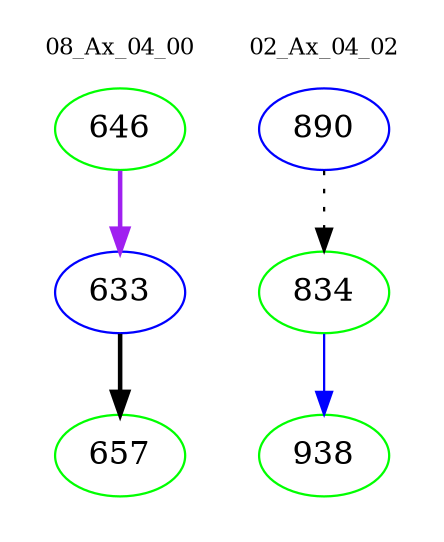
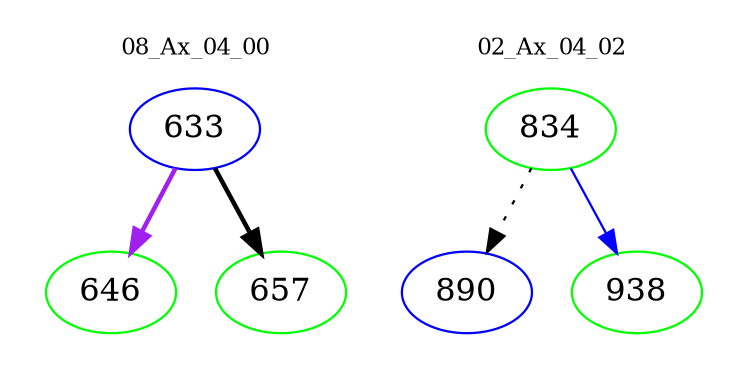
(120, 200) -> (159, 200)
(324, 200) -> (514, 200)
